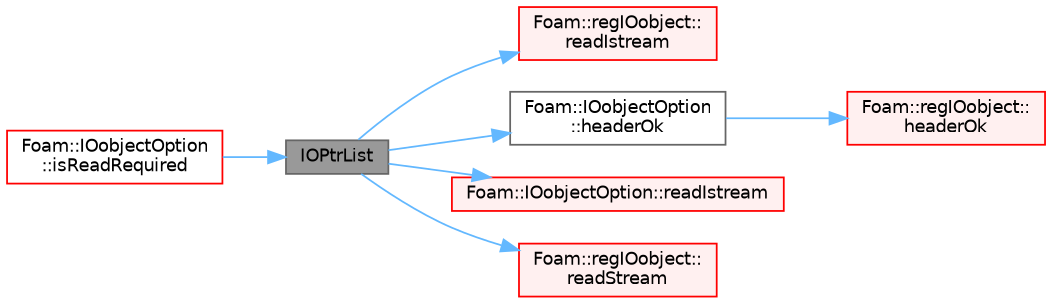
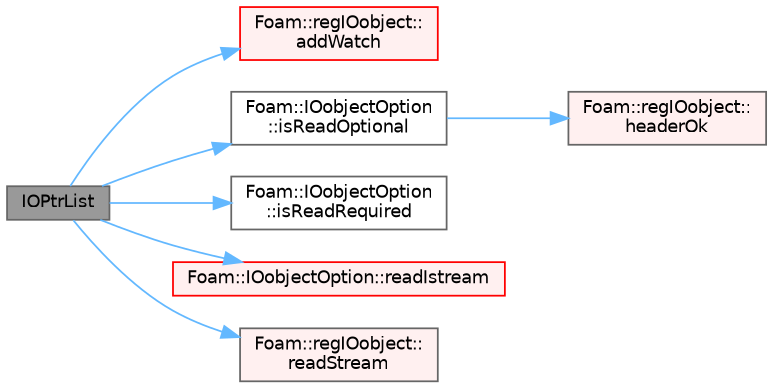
(618, 34) -> (339, 34)
(618, 118) -> (339, 118)
(946, 118) -> (667, 118)
(115, 157) -> (339, 203)
(245, 157) -> (161, 203)
(618, 270) -> (339, 355)
